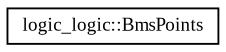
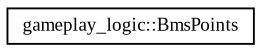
(113, 26) -> (131, 26)
